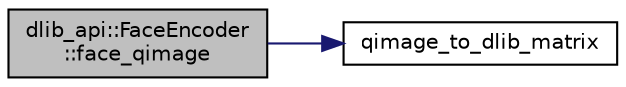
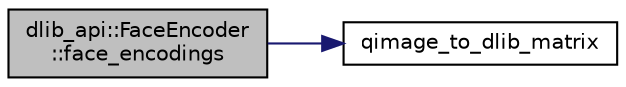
(138, 43) -> (138, 43)
